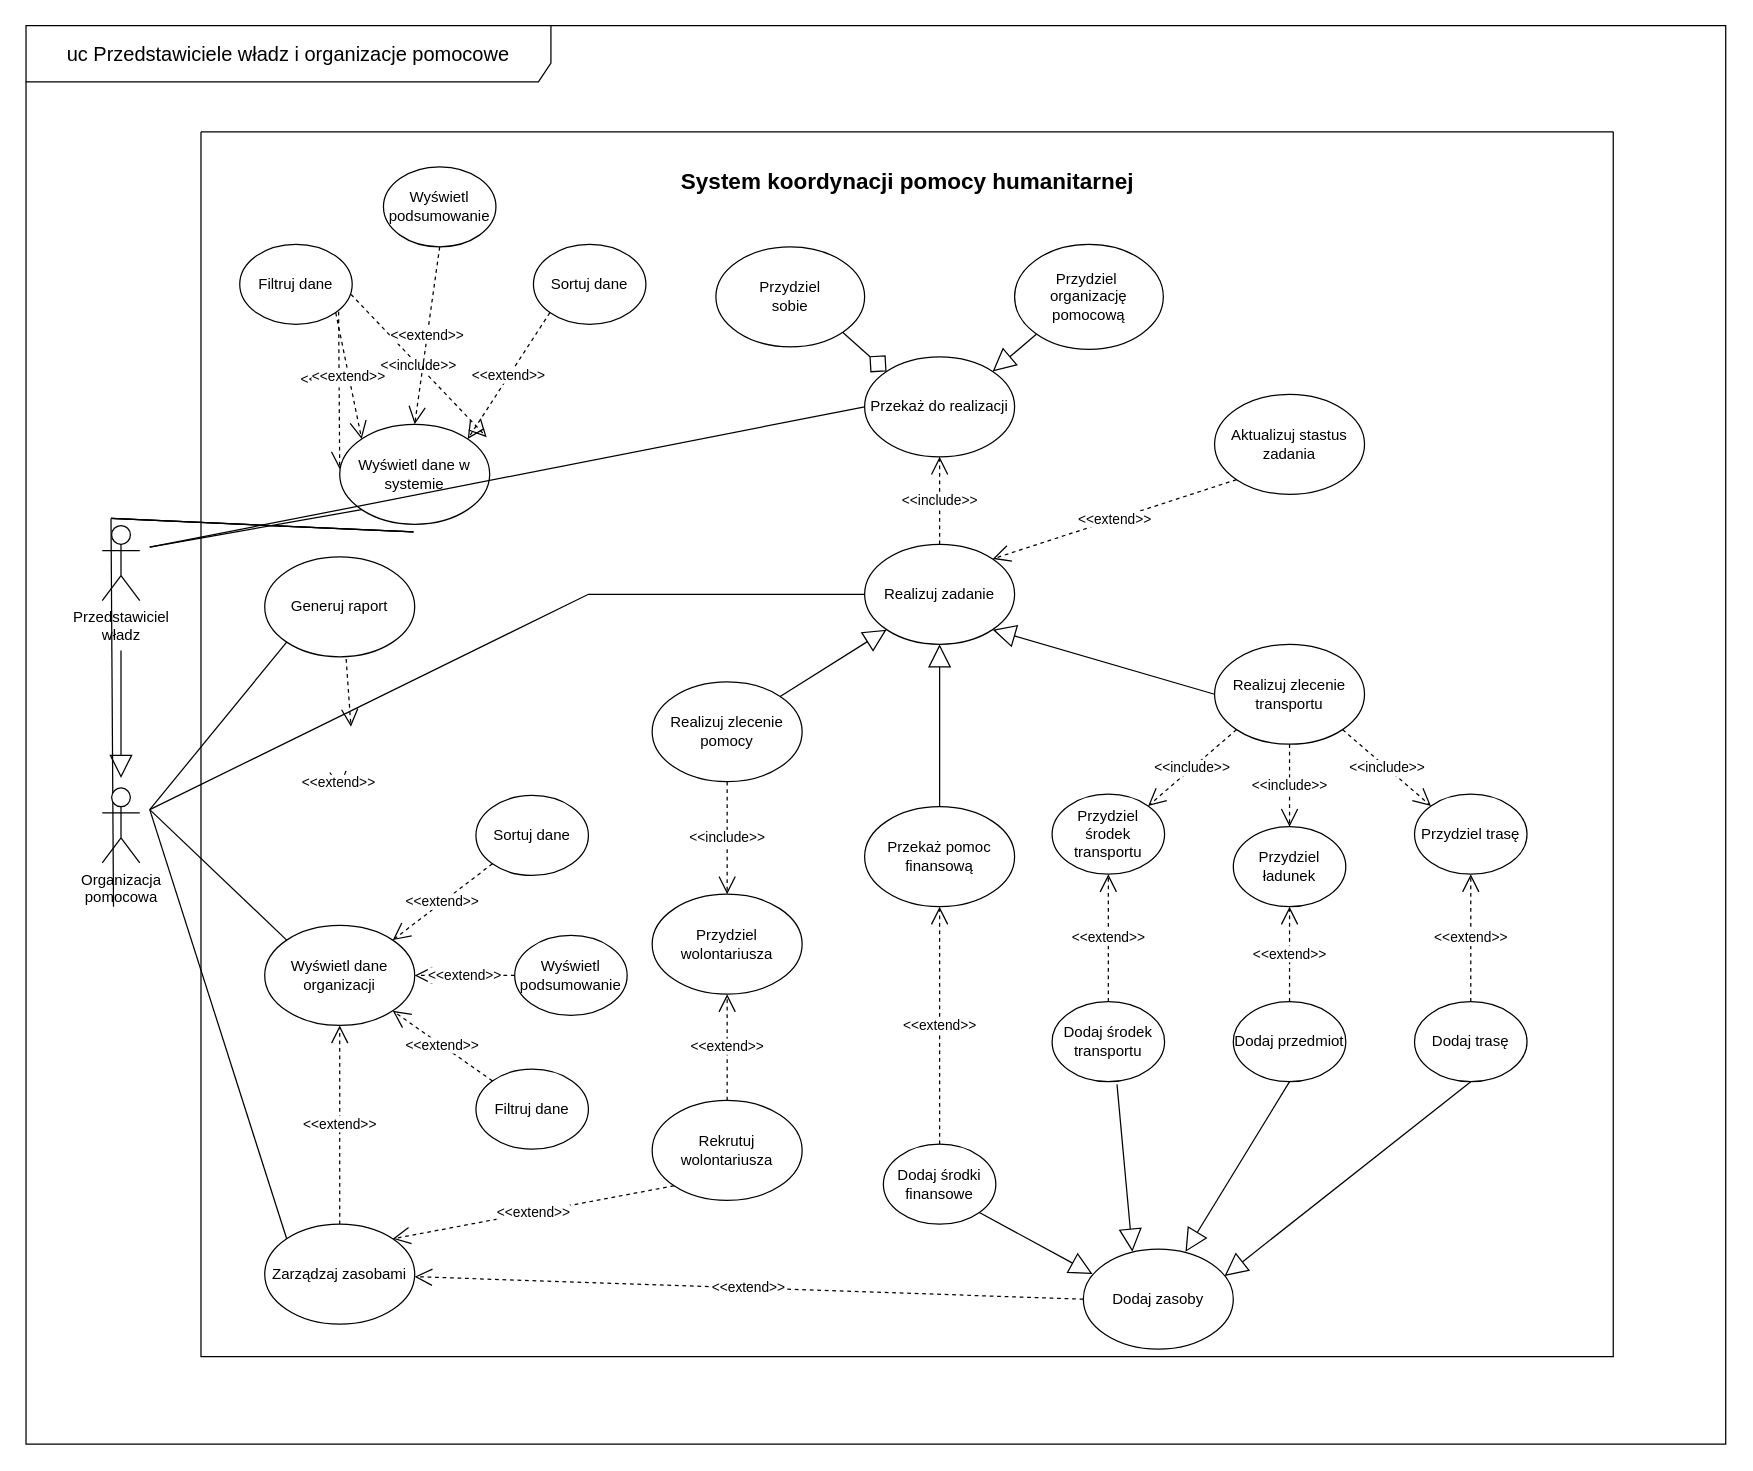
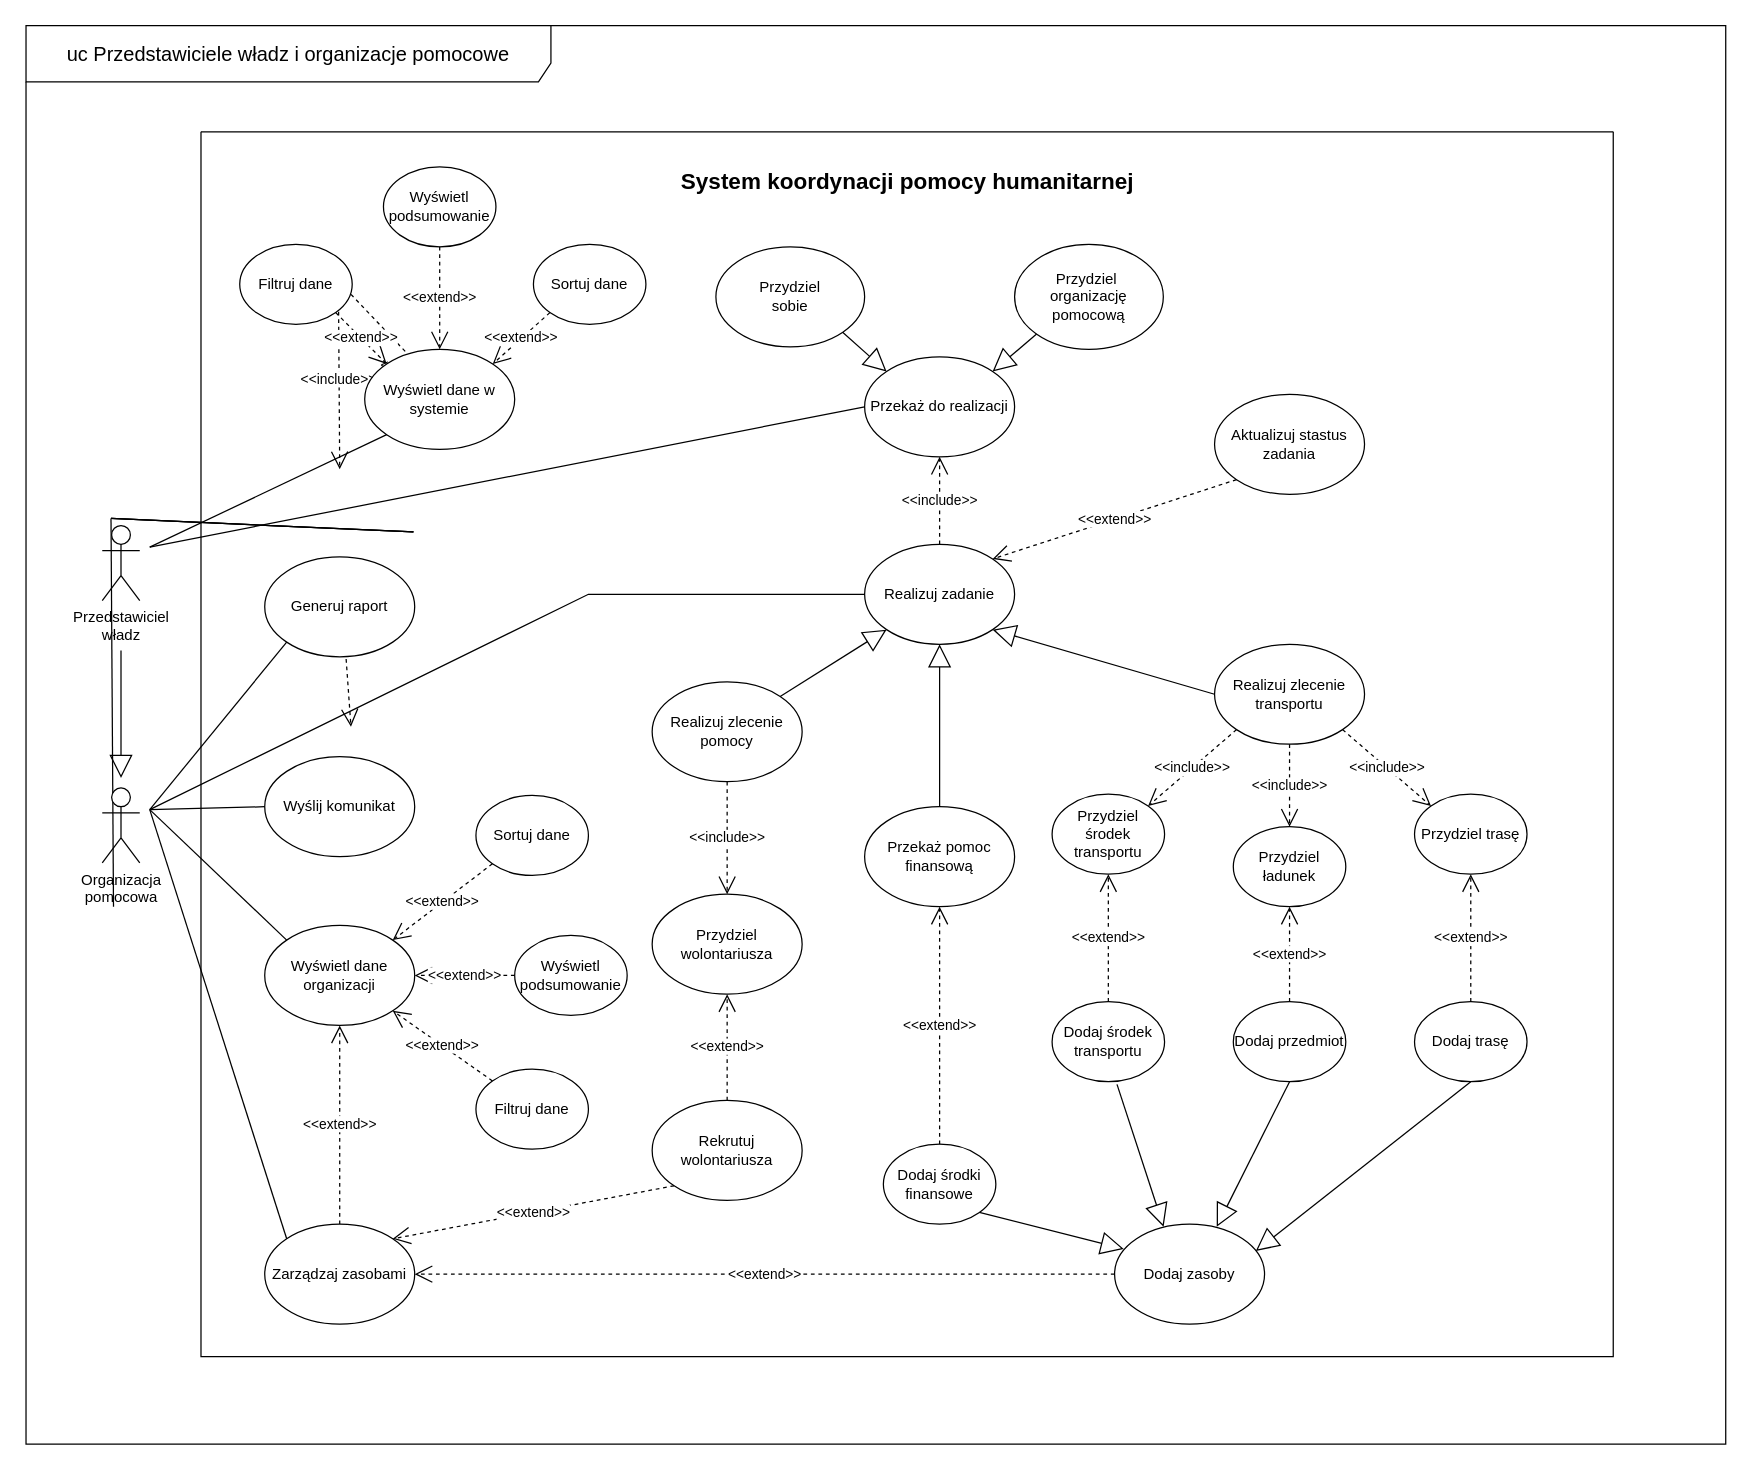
(868, 355) -> (869, 356)
(414, 474) -> (439, 399)
none -> (339, 807)
none -> (208, 808)
(1158, 1299) -> (1189, 1274)
